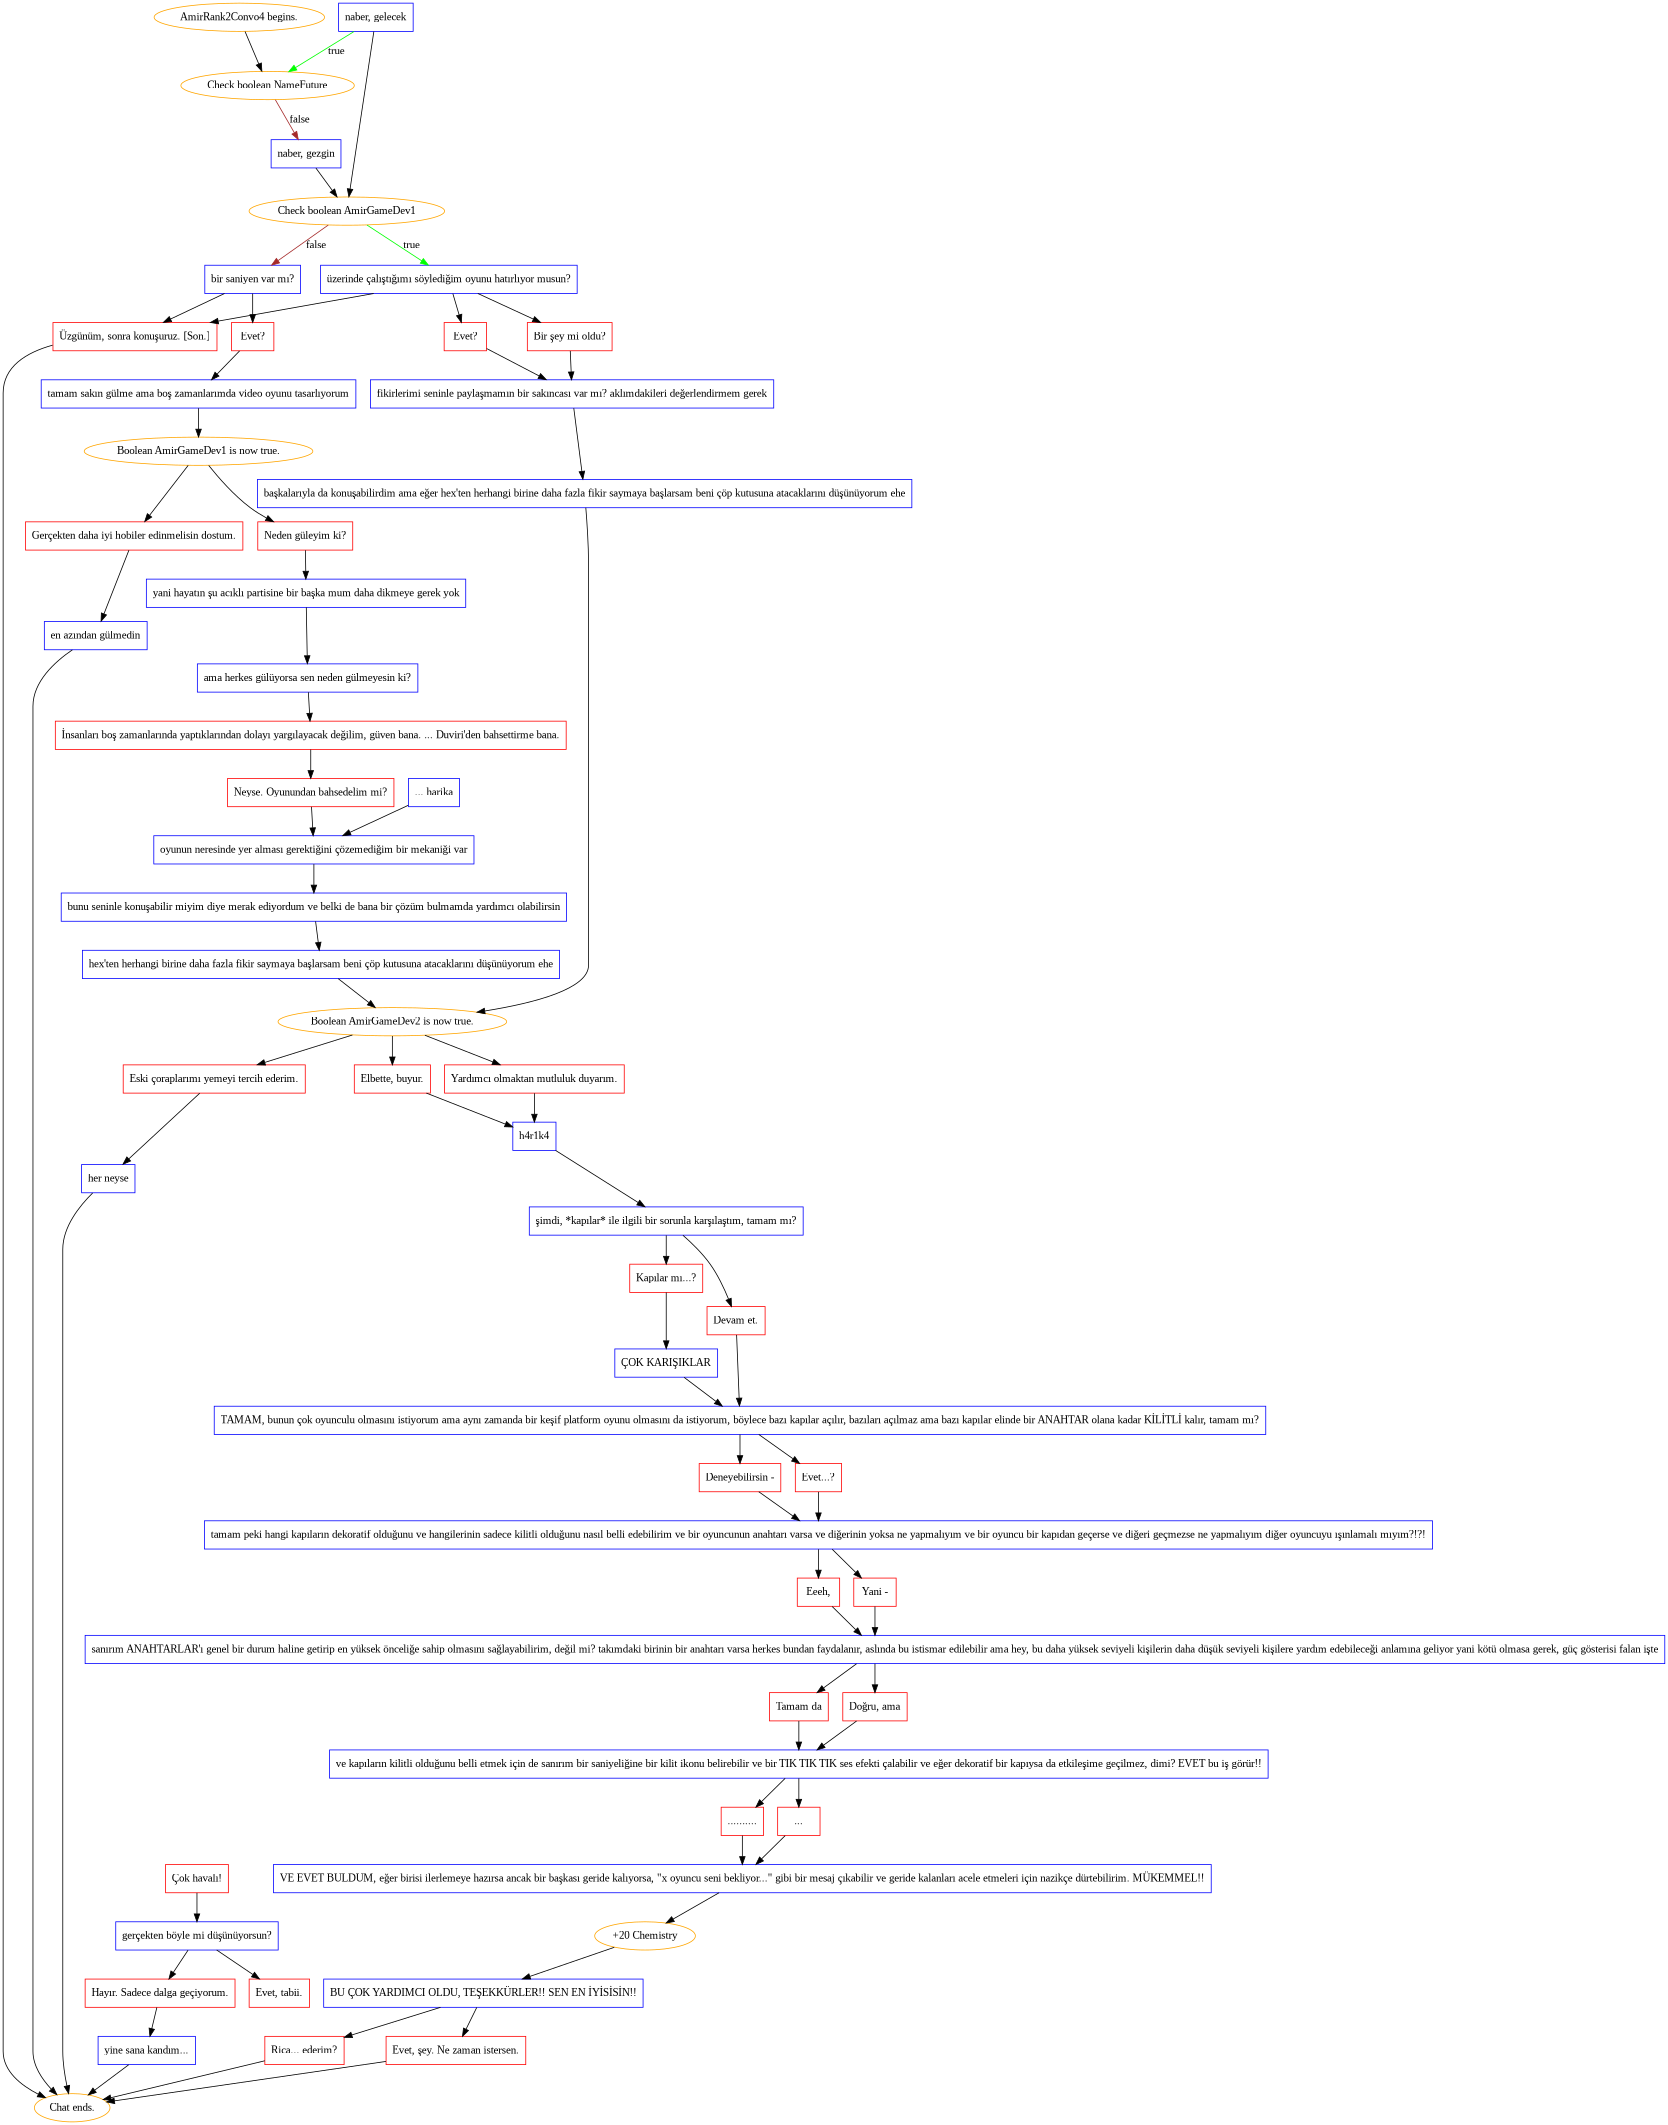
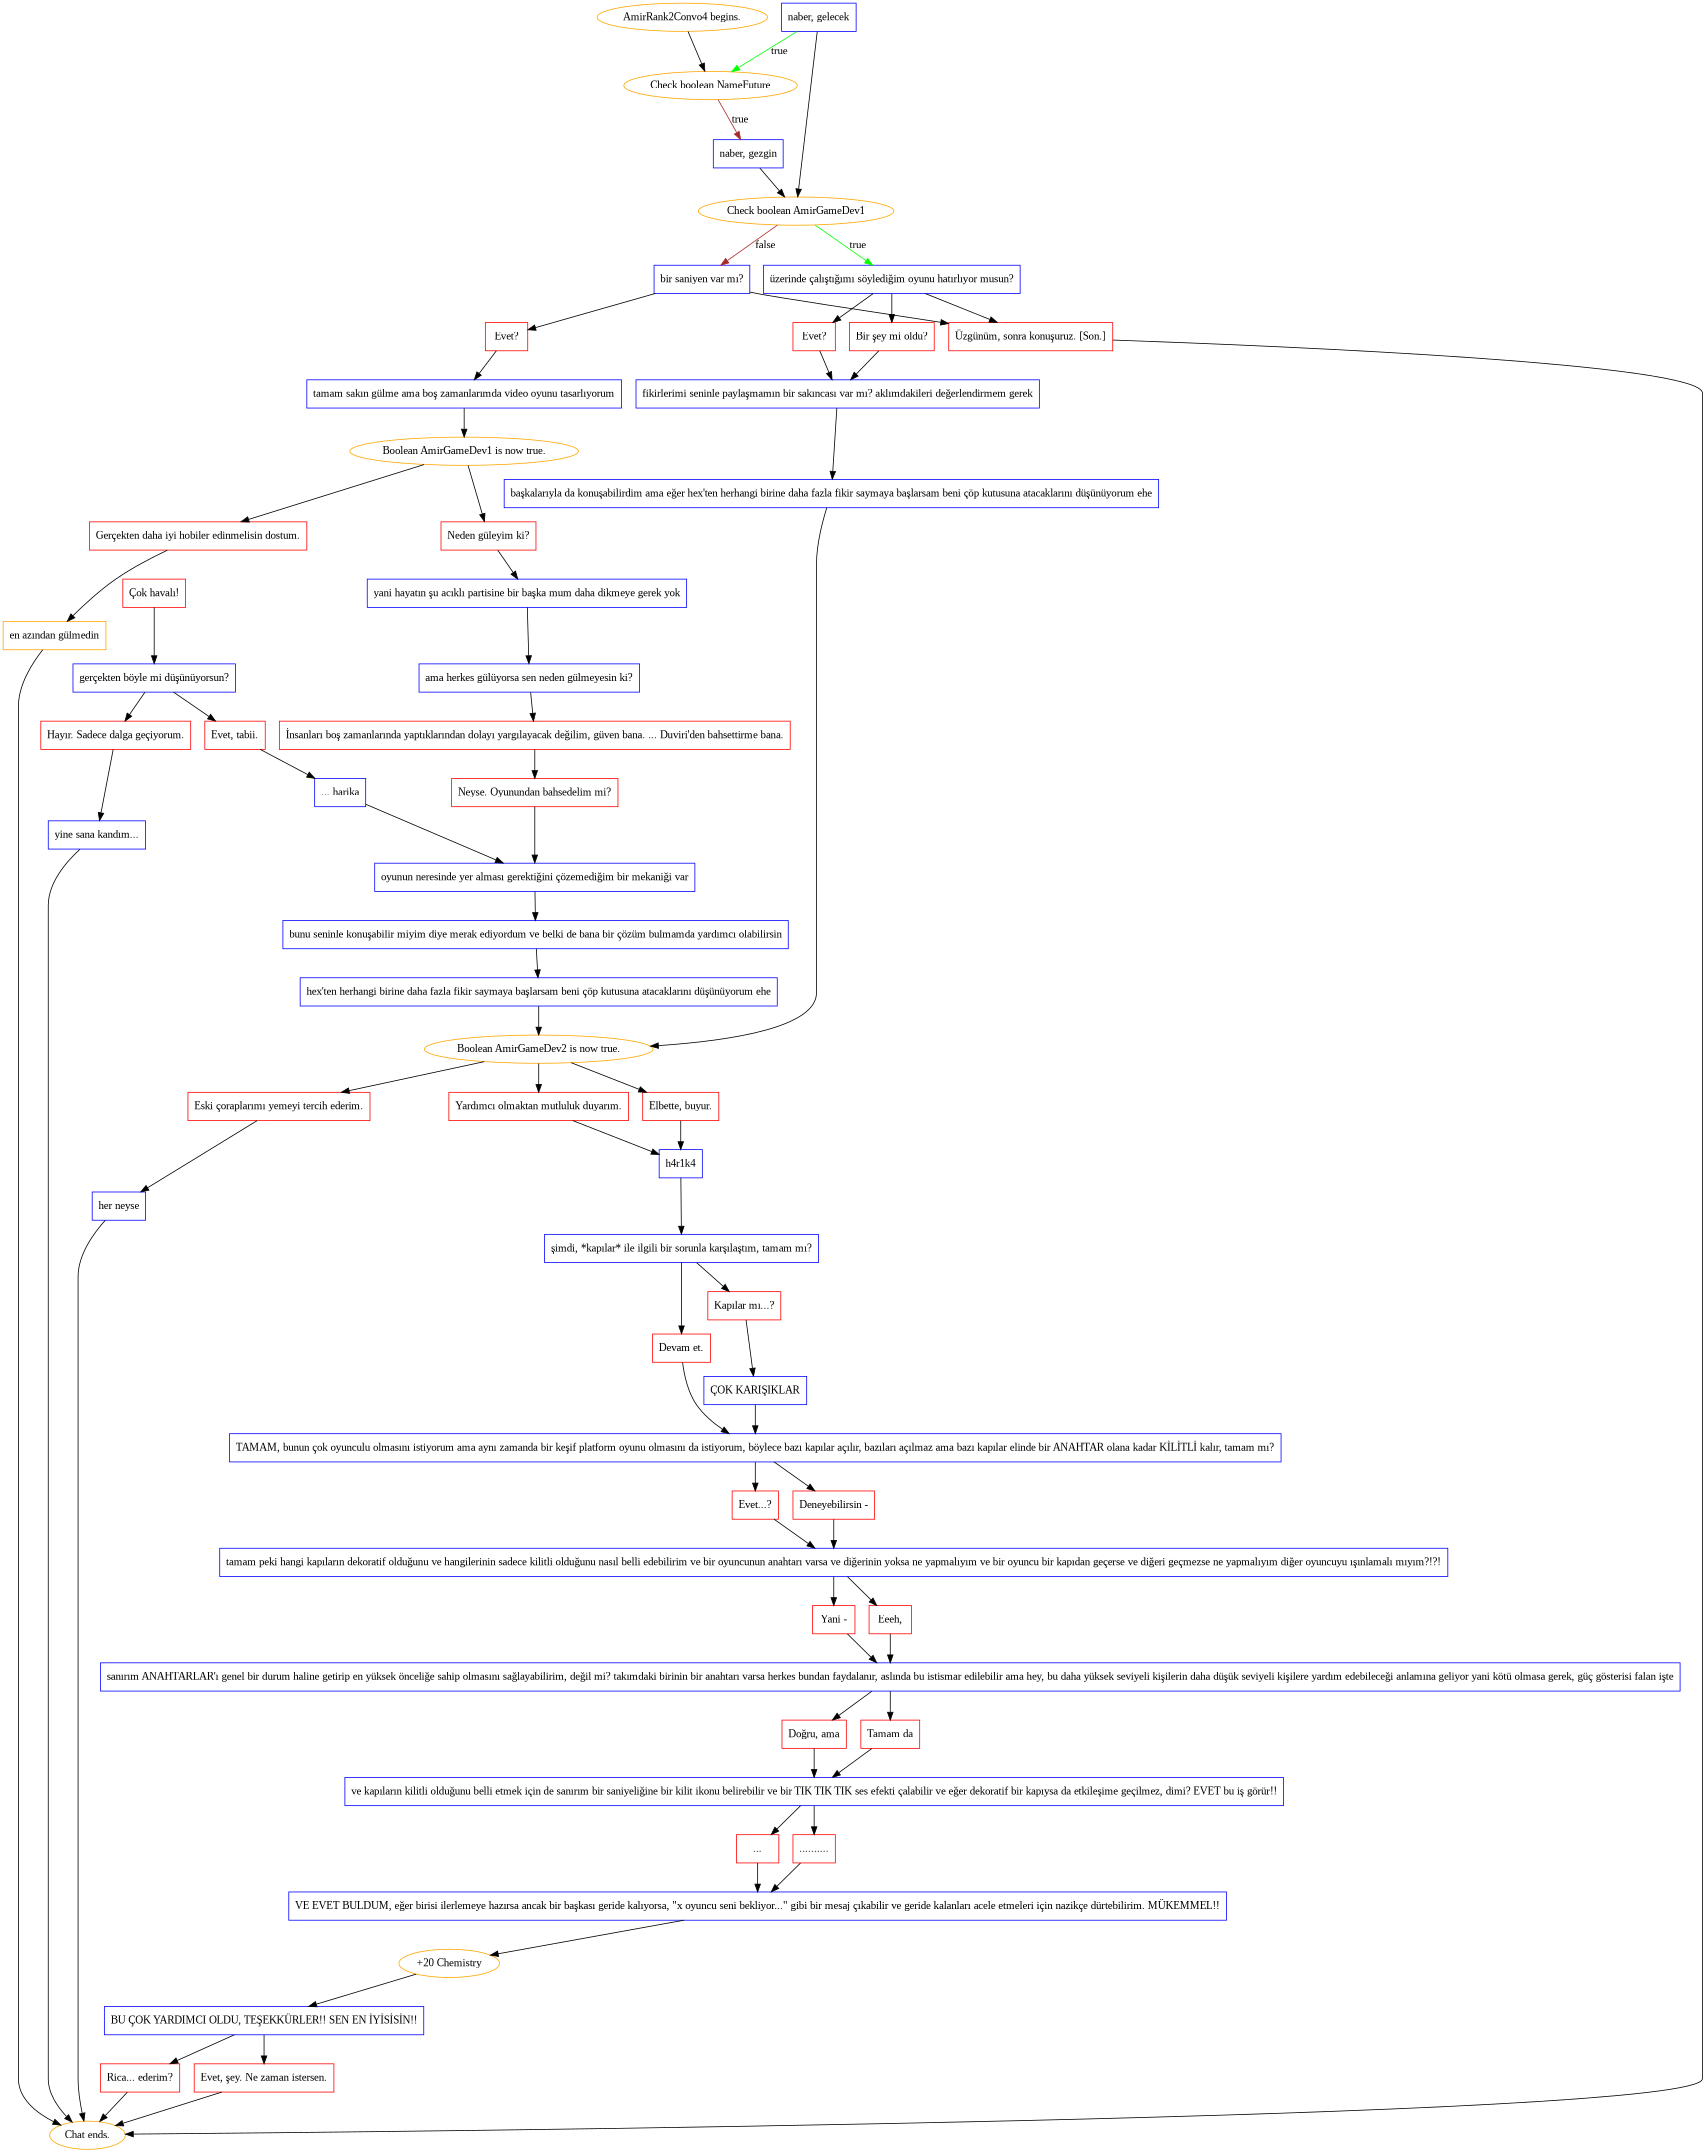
(300, 120) -> (740, 120)
(96, 636) -> (55, 636)
none -> (284, 762)
